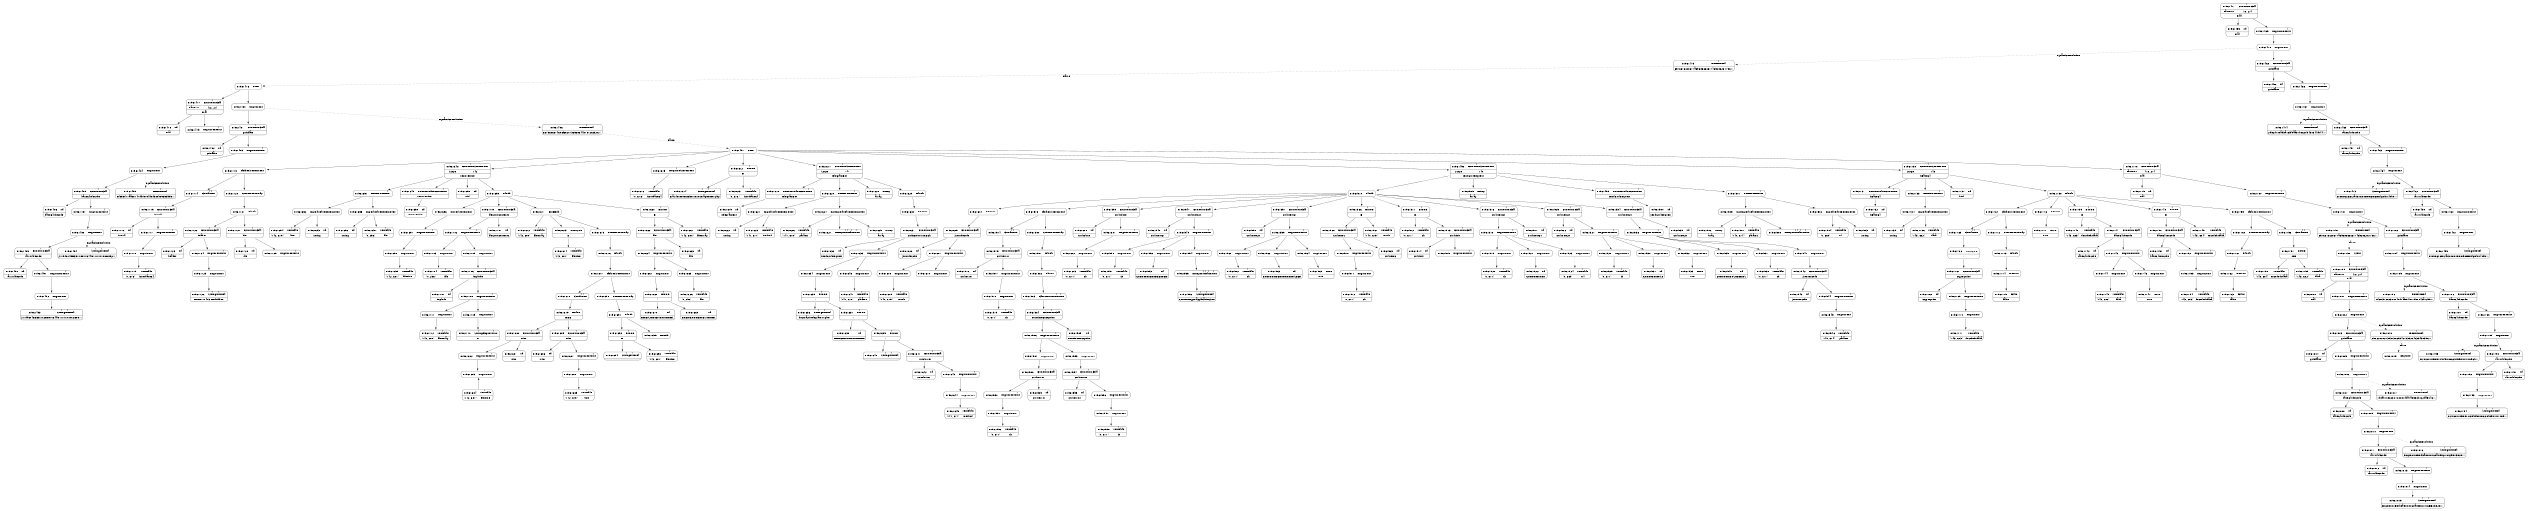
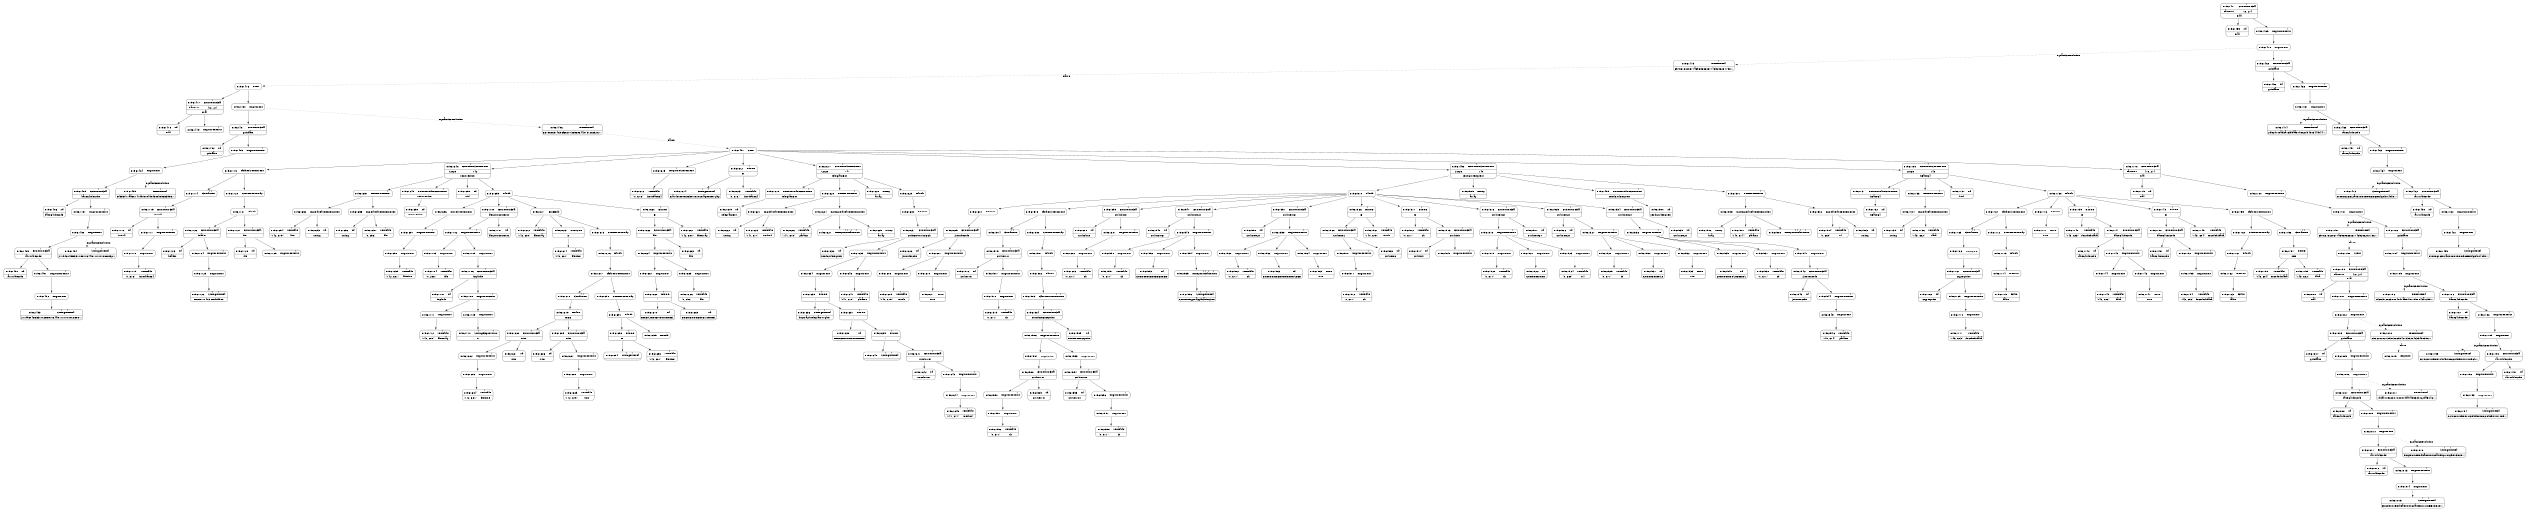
none -> (933, 296)
(479, 384) -> (477, 383)
